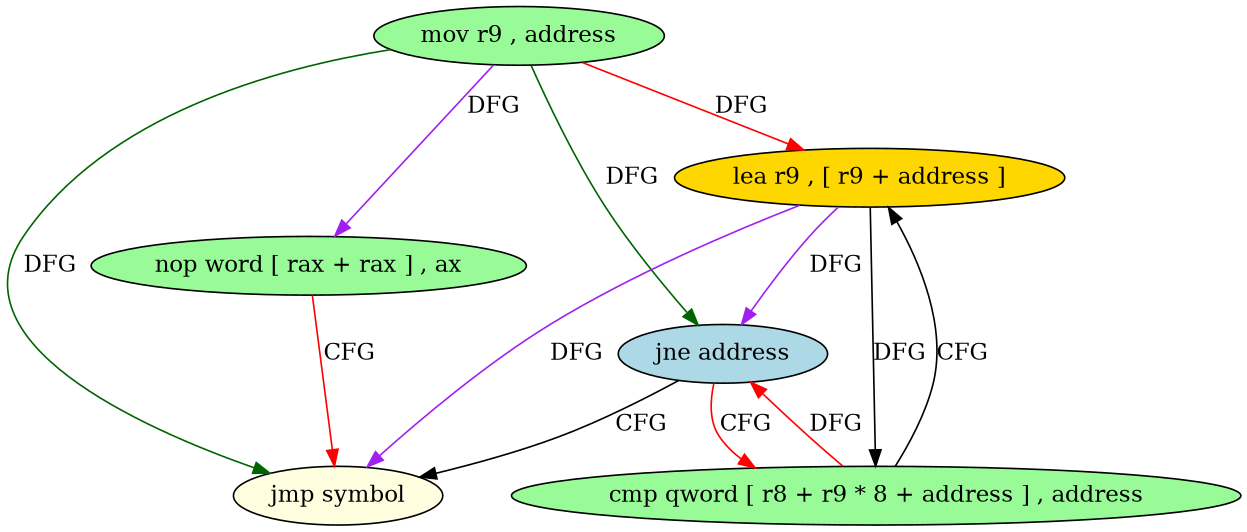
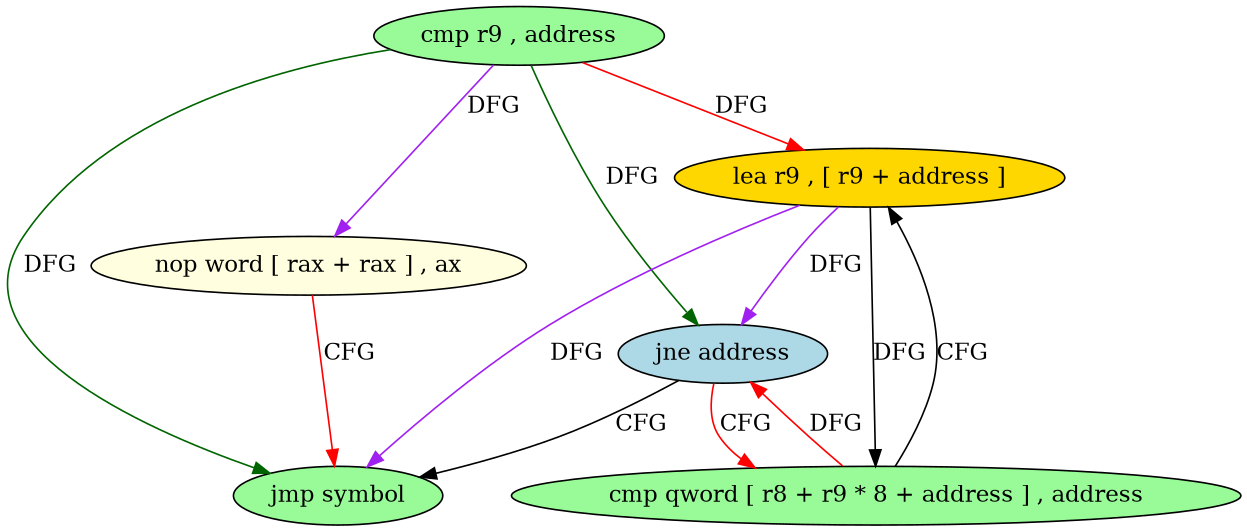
(519, 36) -> (519, 36)
(309, 266) -> (309, 266)
(338, 496) -> (338, 496)
